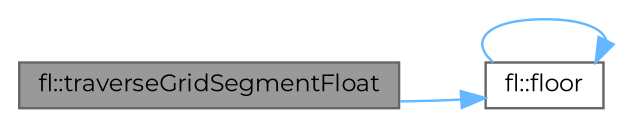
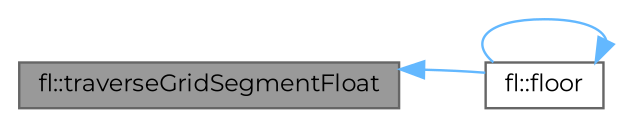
(431, 101) -> (455, 71)
